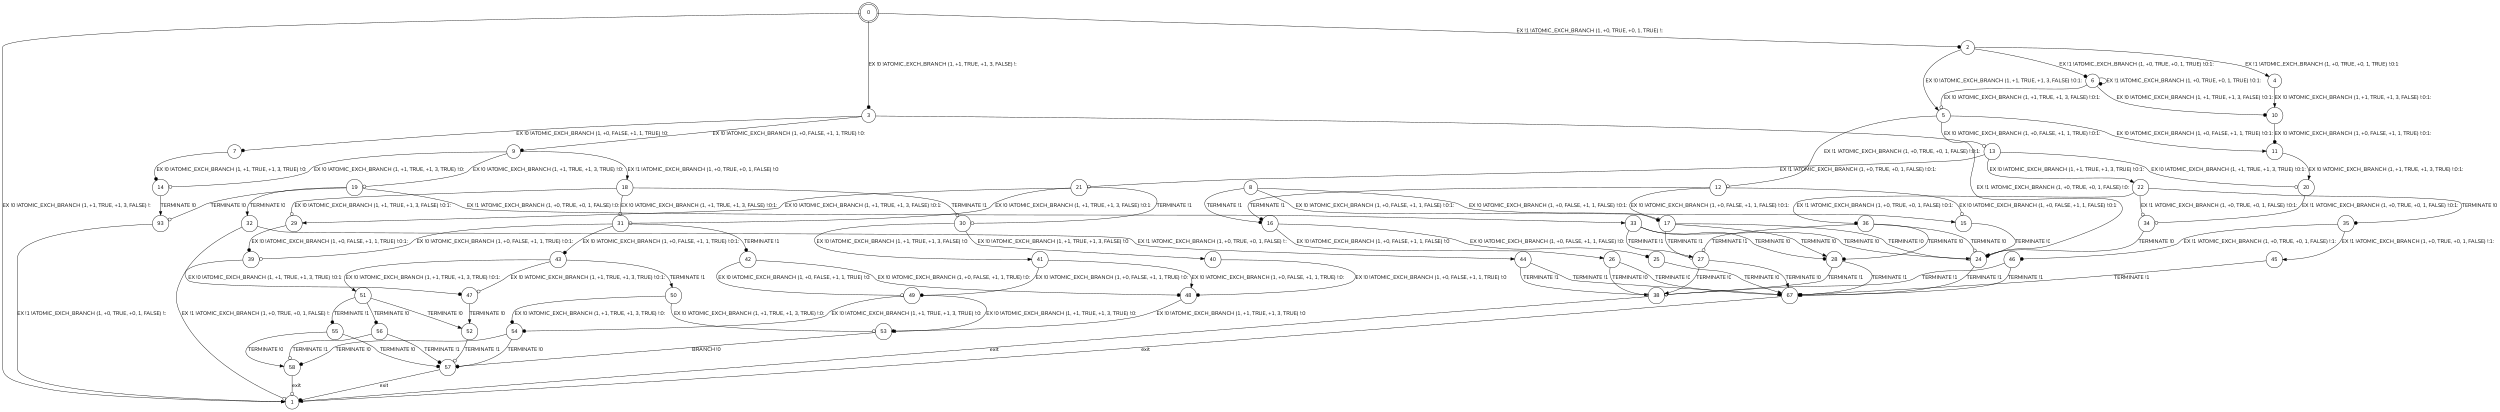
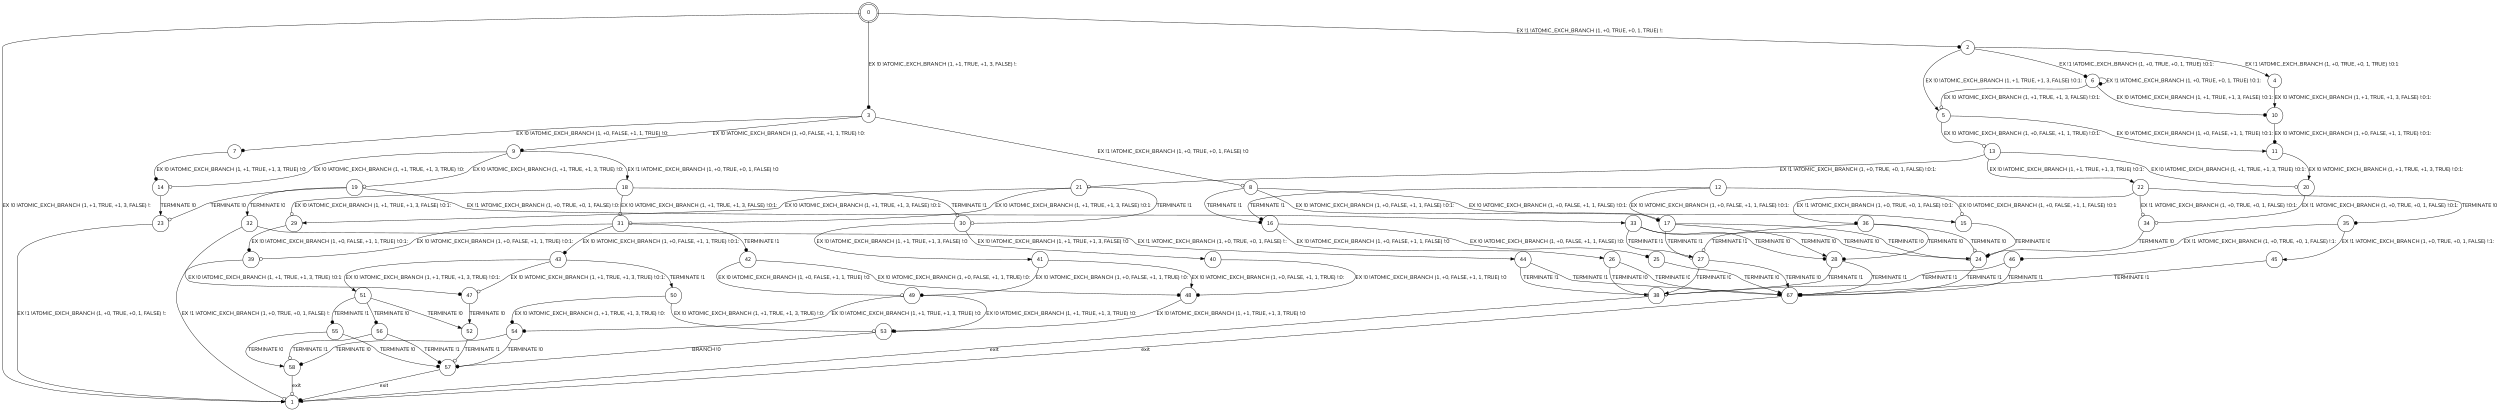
(1598, 126) -> (1058, 151)
(1827, 142) -> none
(161, 224) -> (161, 224)
